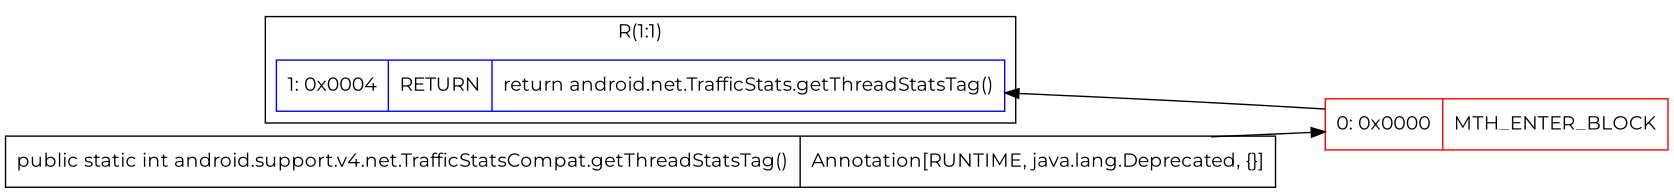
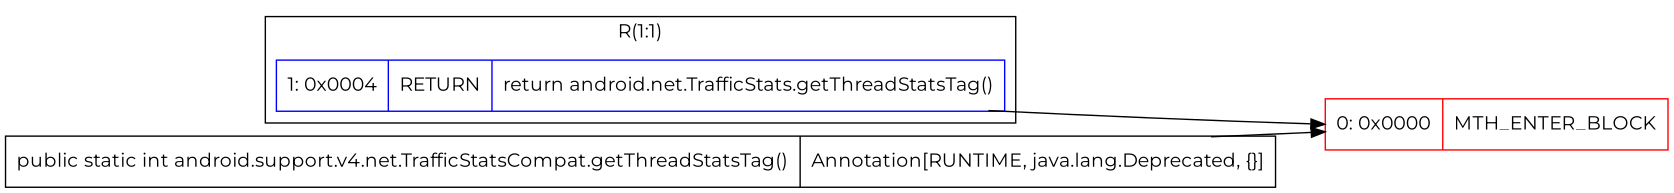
(1172, 101) -> (1149, 118)
